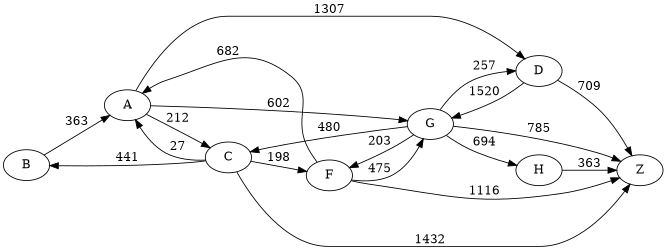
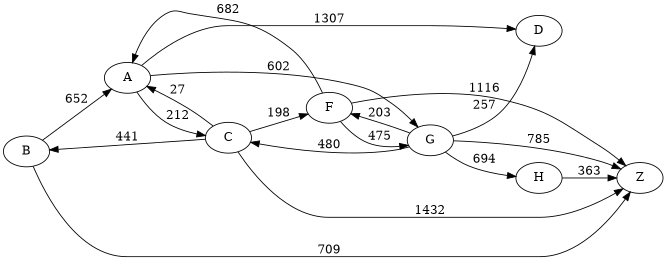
(493, 102) -> none
(598, 109) -> (318, 257)
(77, 122) -> (77, 100)
